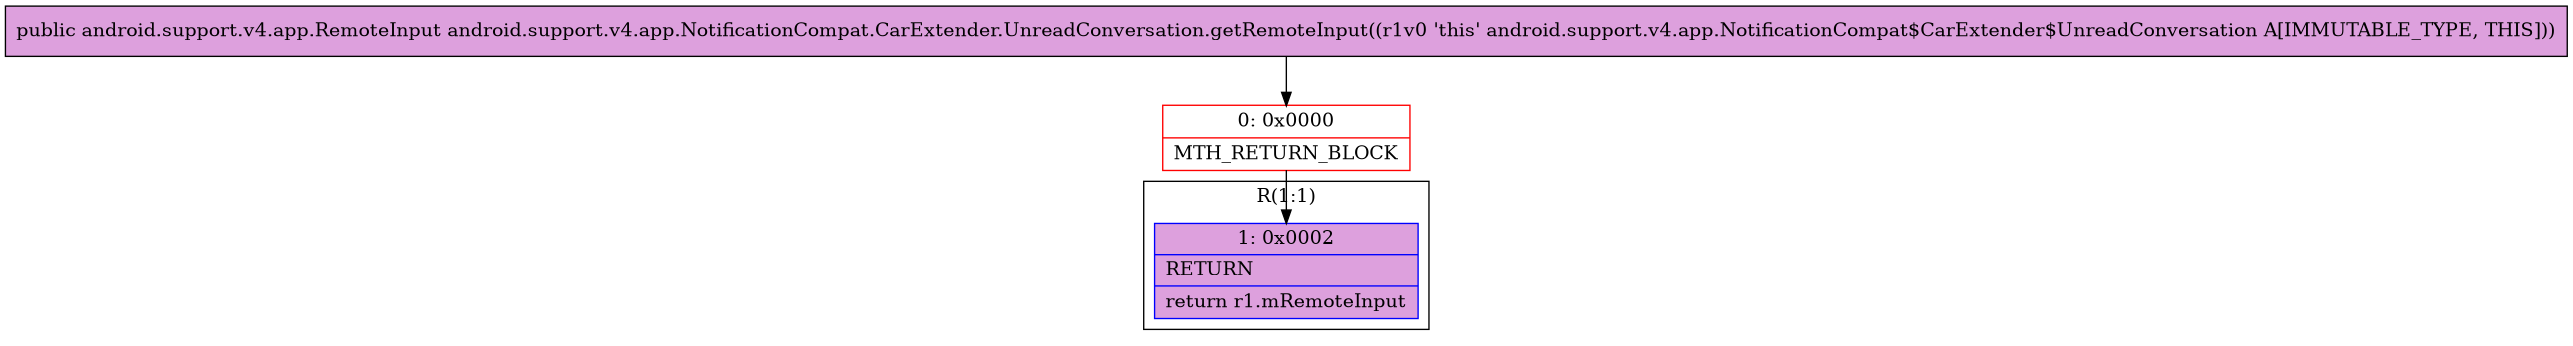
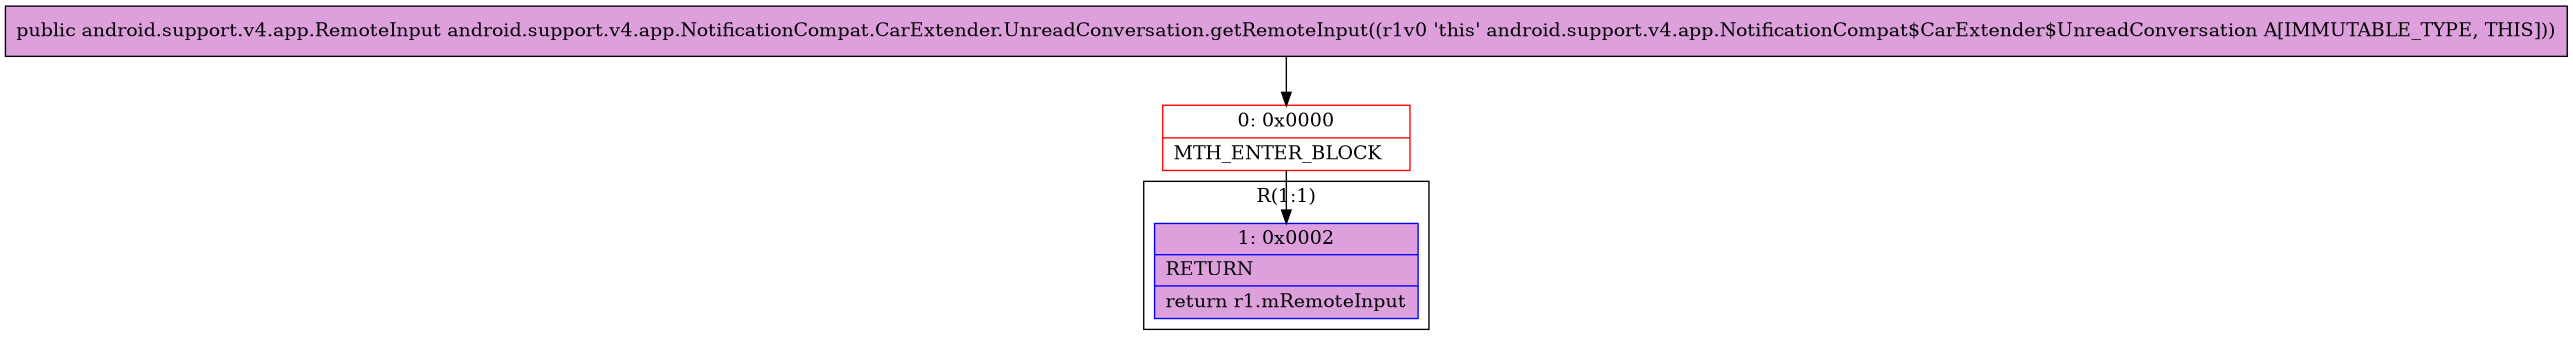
(1286, 153) -> (1278, 153)
